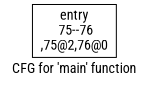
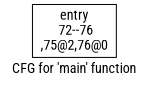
(74, 30) -> (74, 30)
